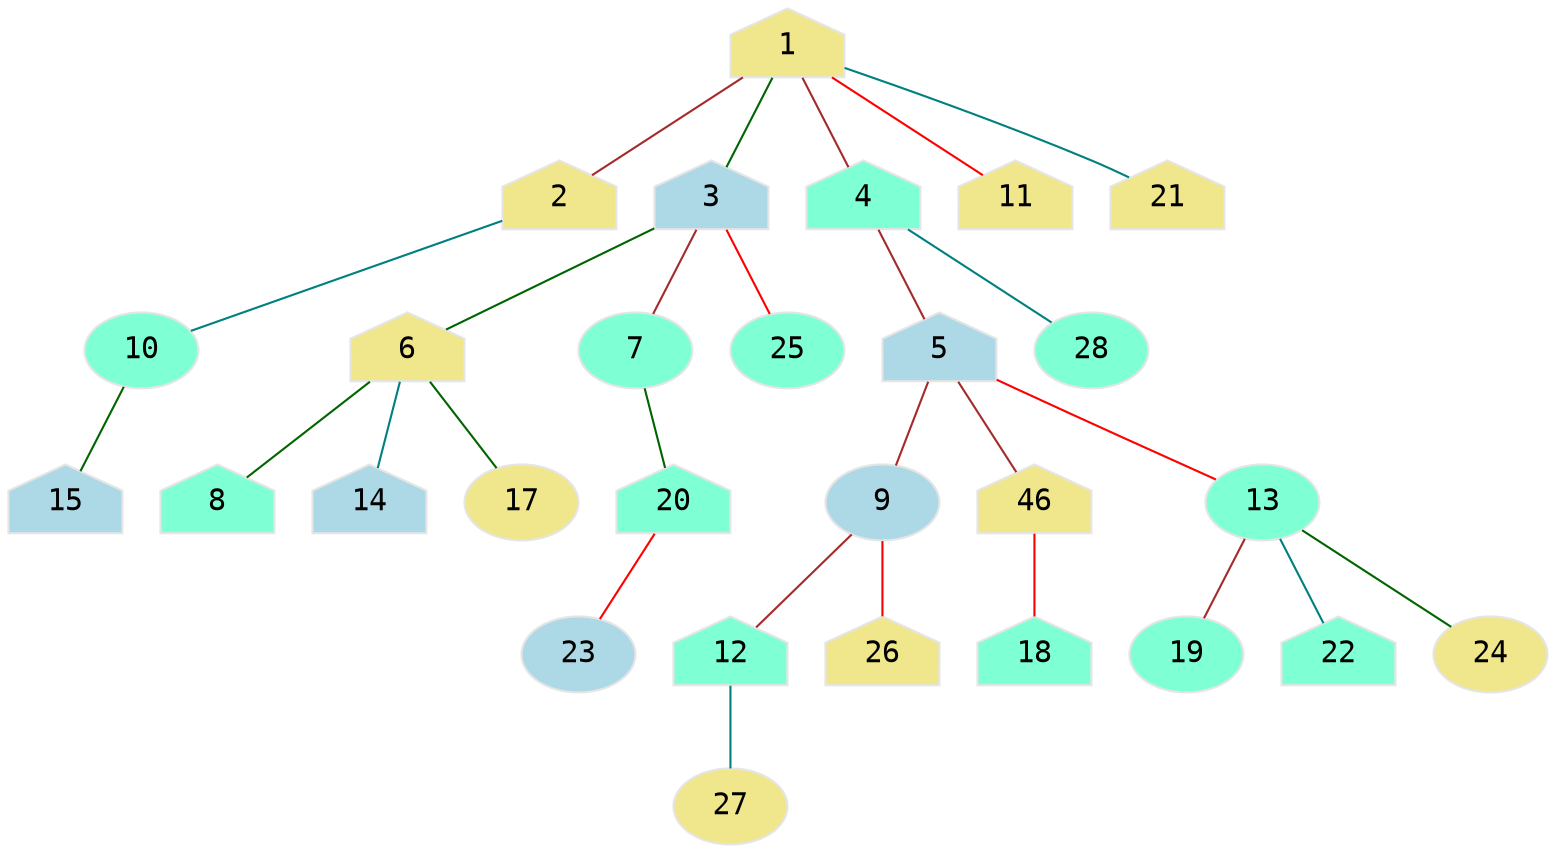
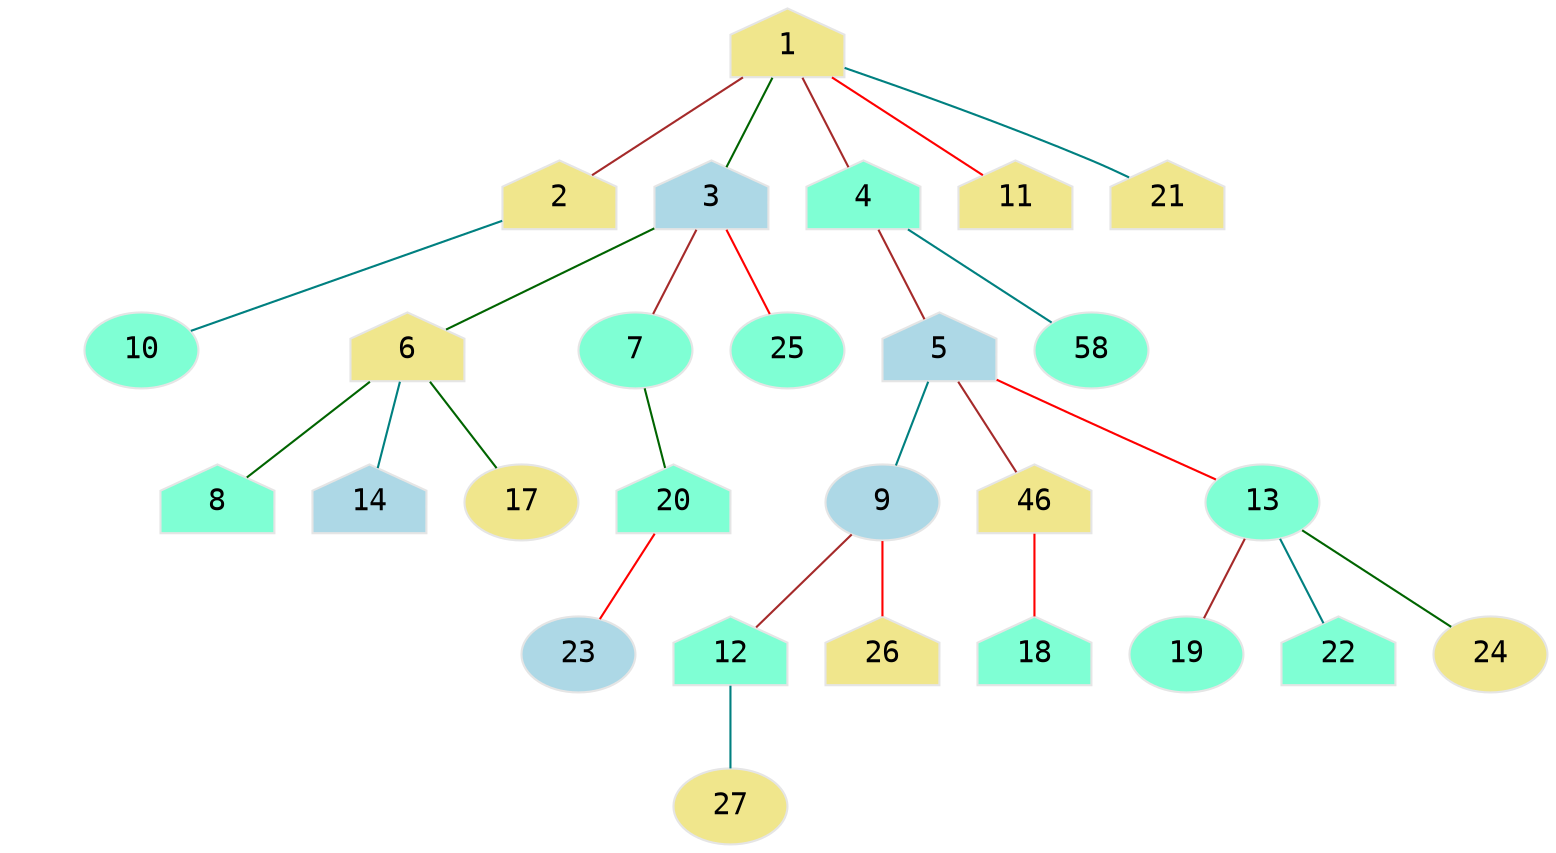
(1091, 350) -> (1091, 350)
(912, 424) -> (912, 424)
(65, 502) -> none
